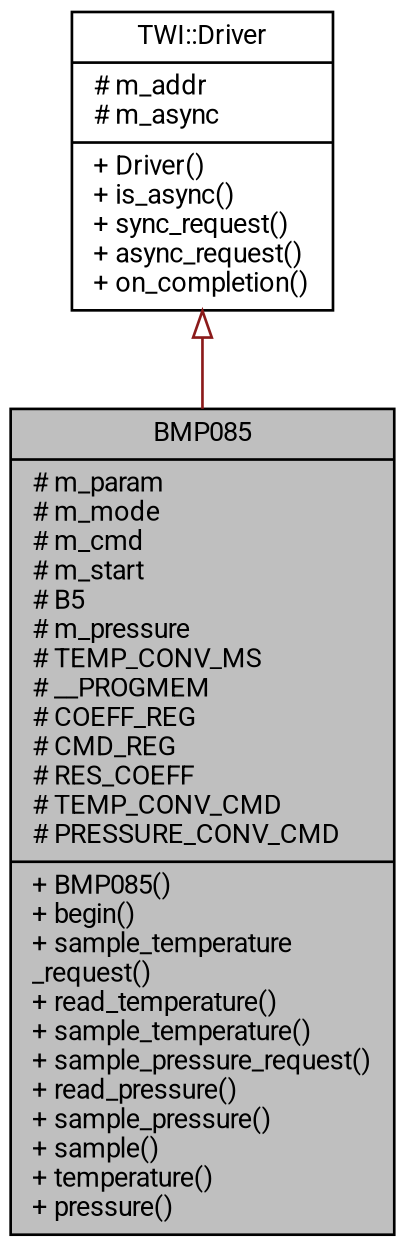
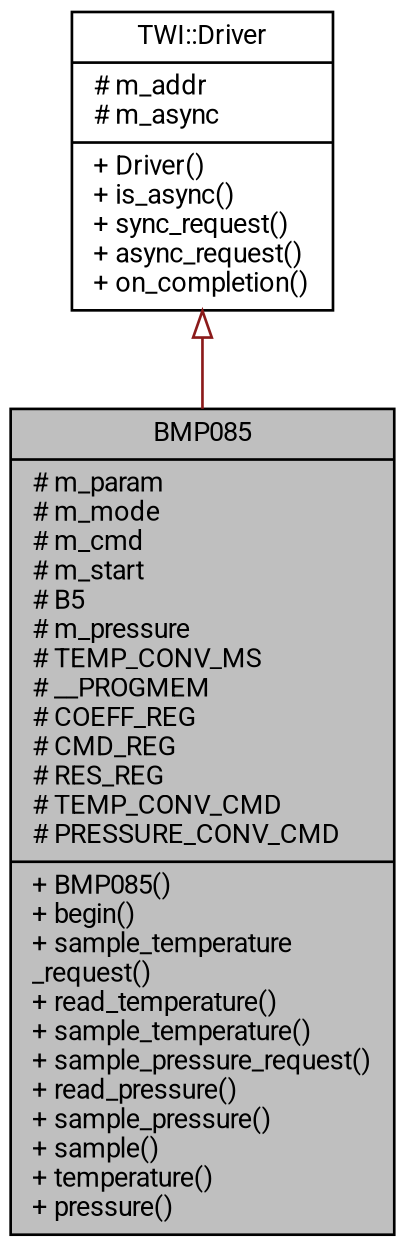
(113, 777) -> (99, 777)
